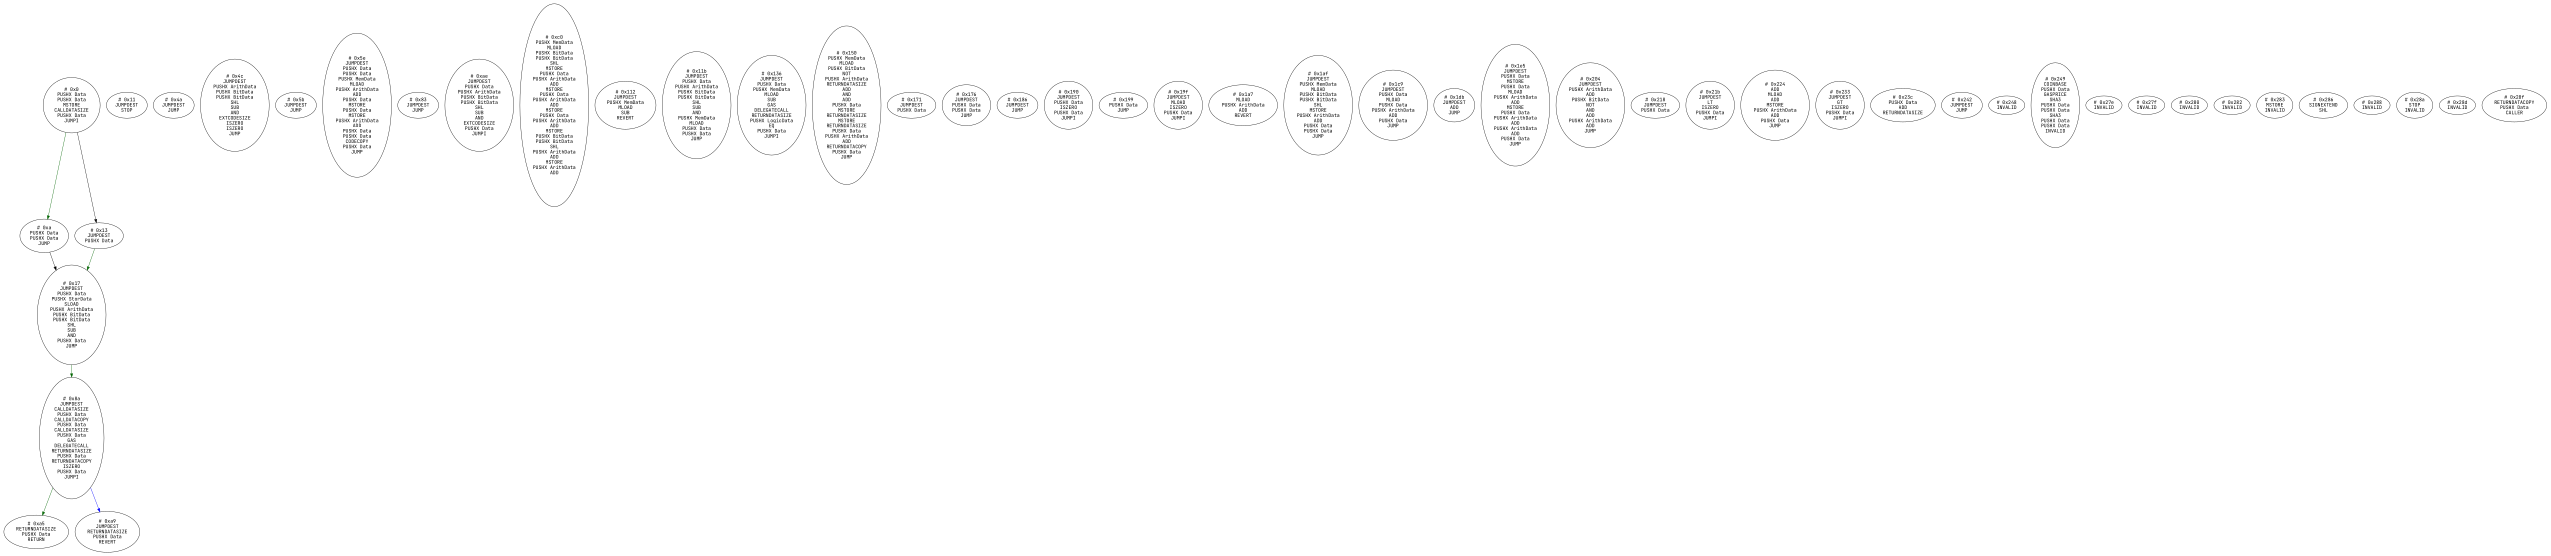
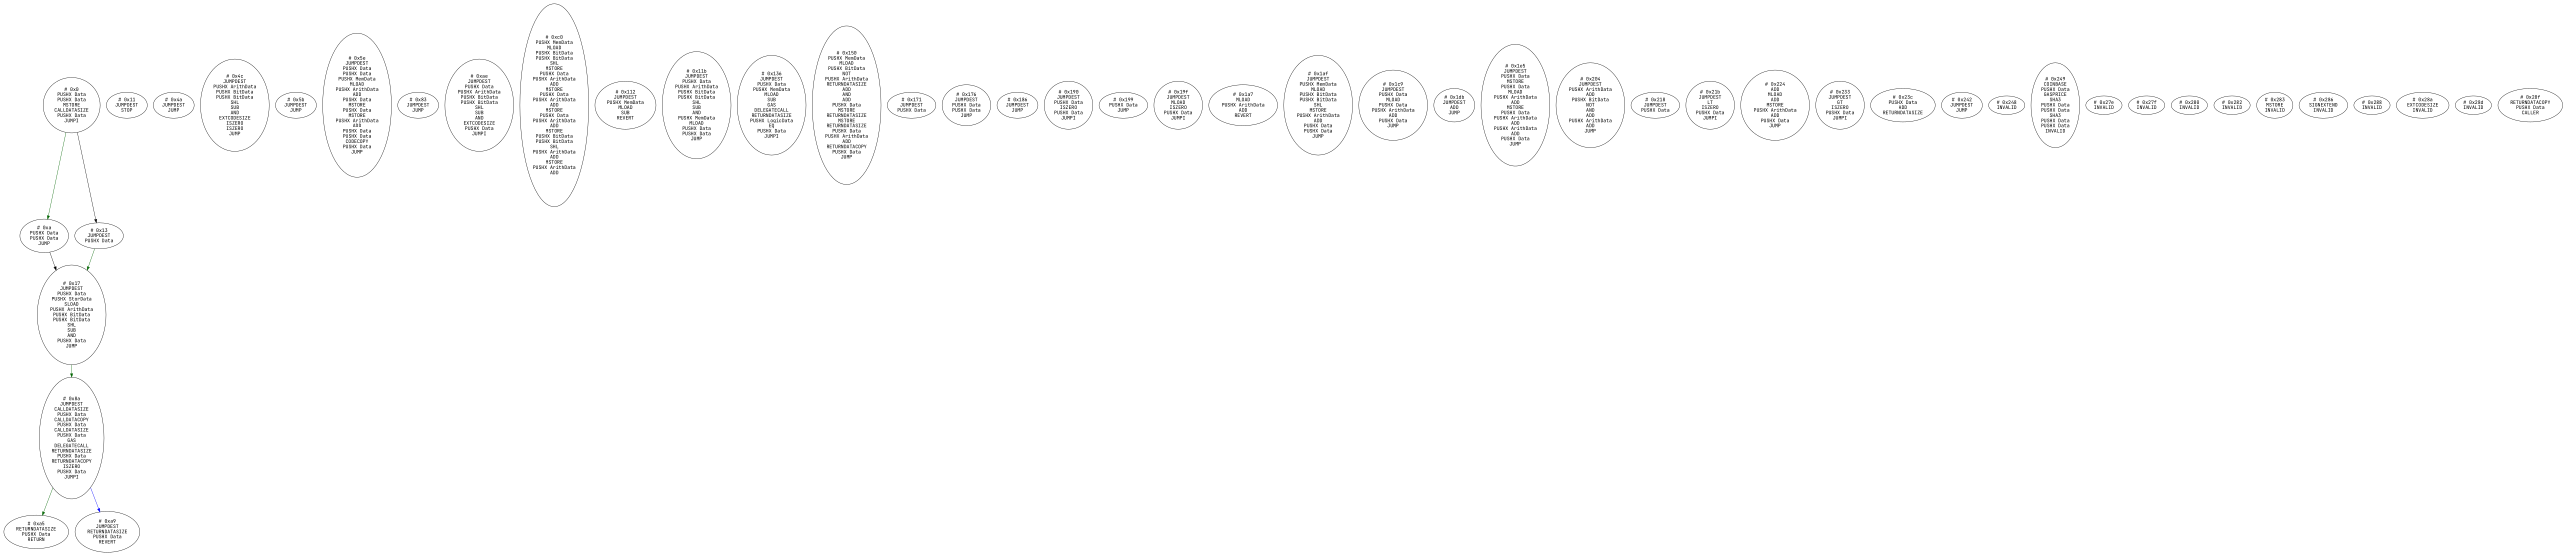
(2323, 105) -> (2323, 105)
(2415, 105) -> (2423, 105)
